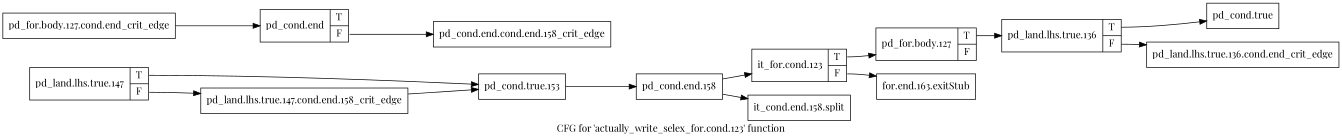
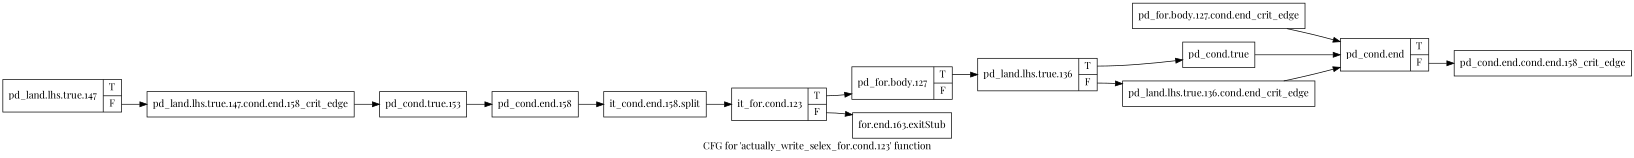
none -> (1294, 55)
none -> (1309, 75)
(734, 77) -> (715, 104)
(310, 78) -> none
